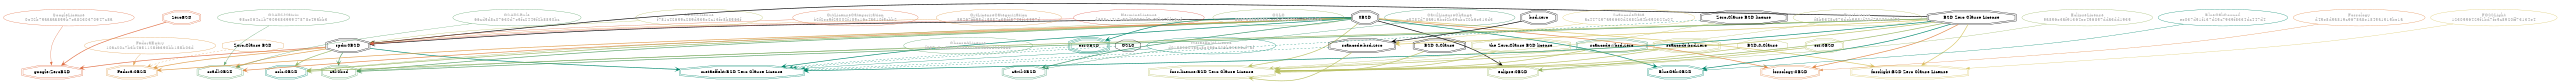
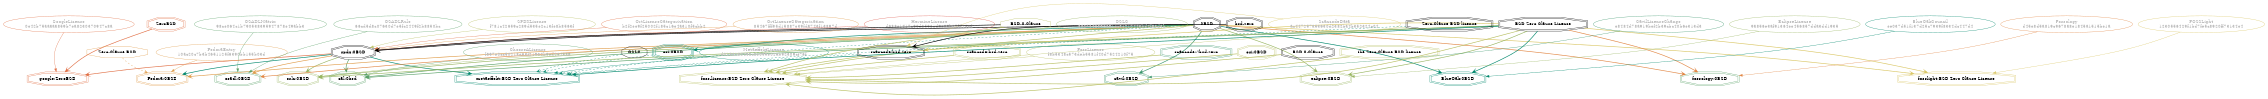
(1149, 4) -> (689, 32)
(1068, 38) -> (862, 45)
(1447, 40) -> (1269, 45)
(241, 56) -> (258, 62)
(286, 72) -> (298, 79)
(1790, 72) -> (1710, 79)
